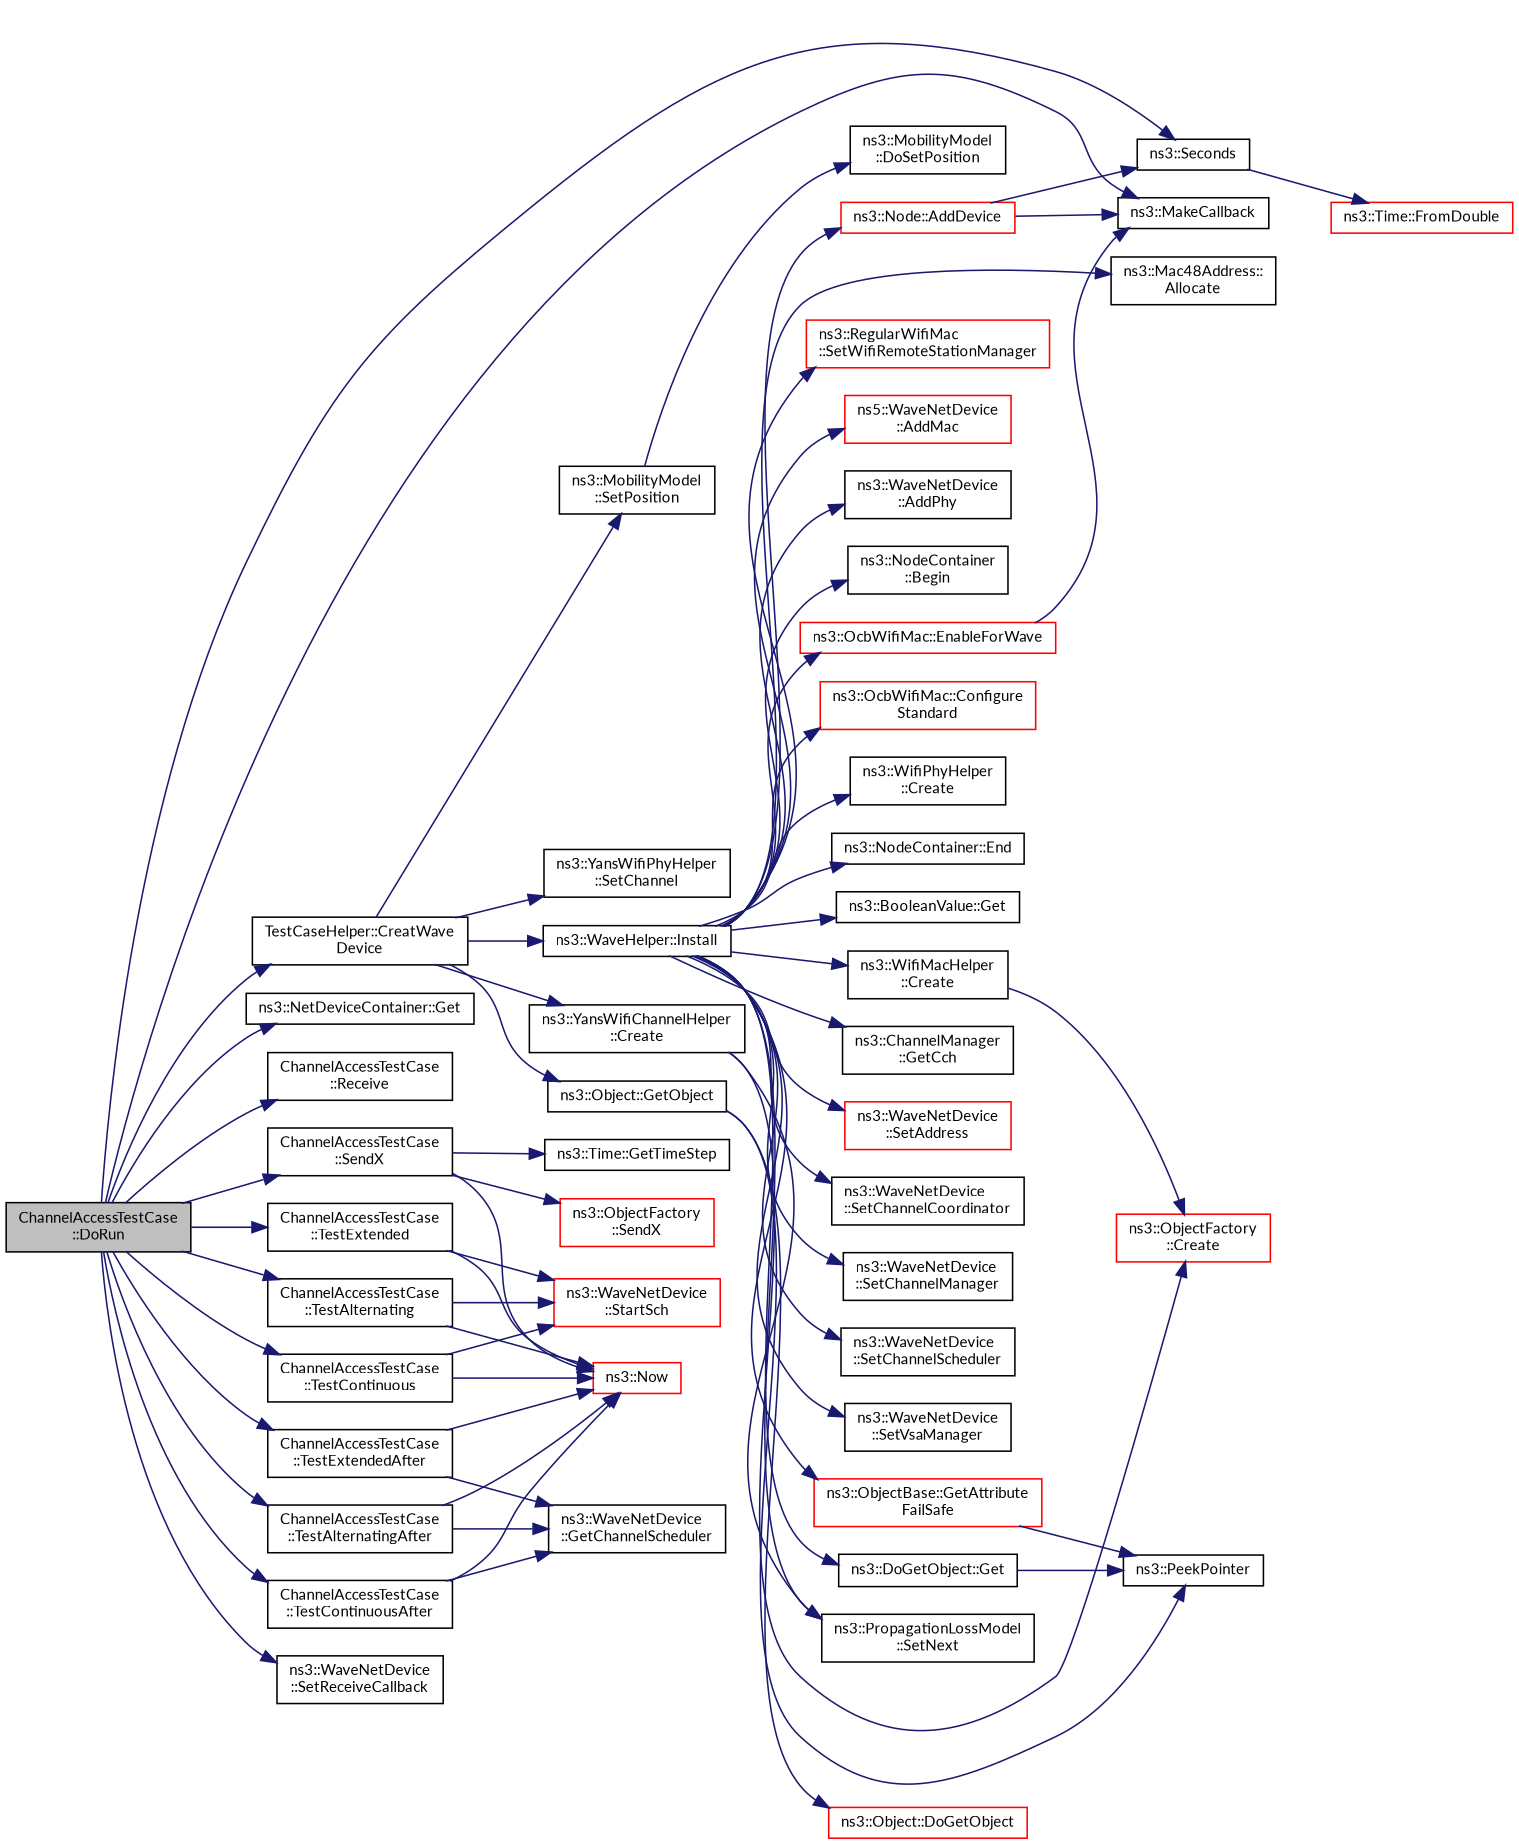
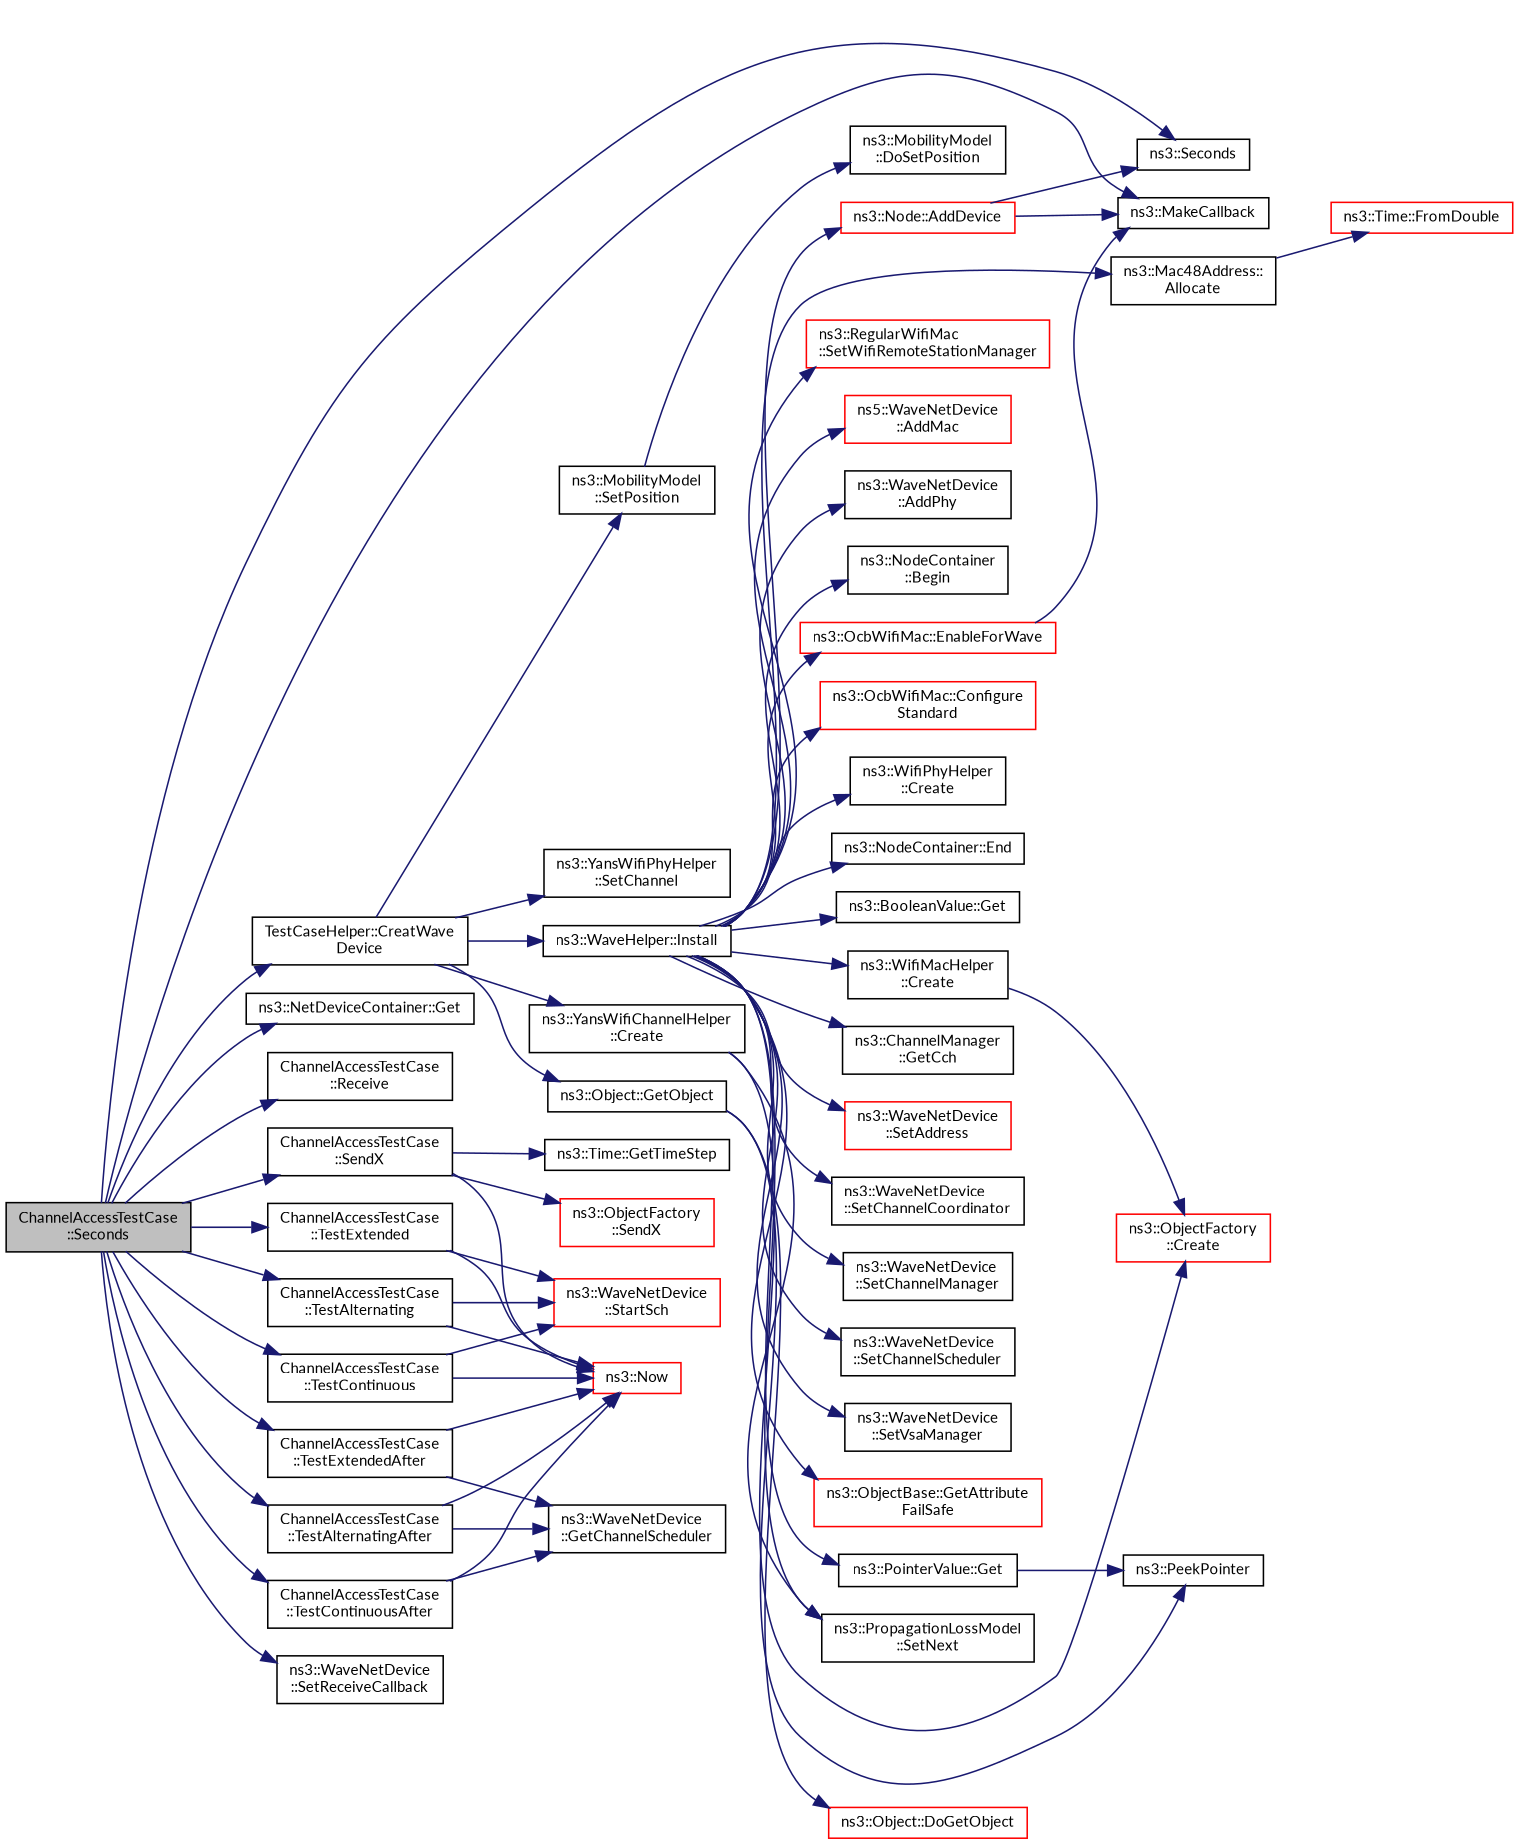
(1300, 184) -> (1315, 247)
(98, 1227) -> (98, 1227)
(1069, 1539) -> none
(928, 1570) -> (928, 1570)
